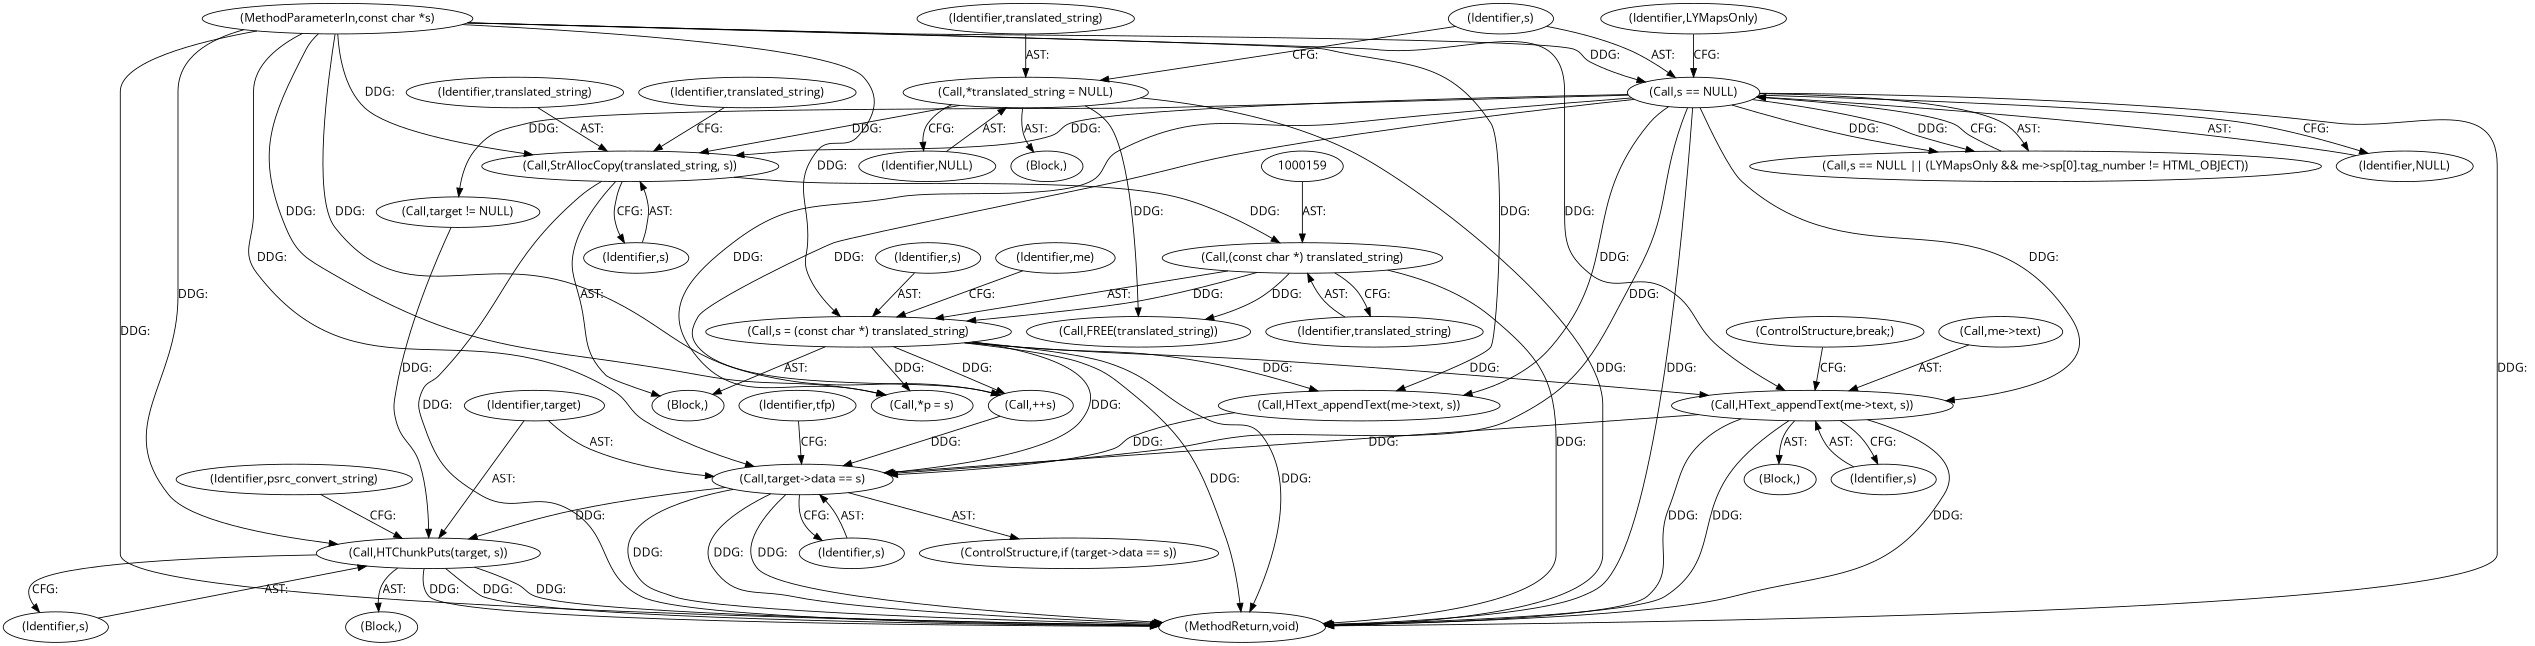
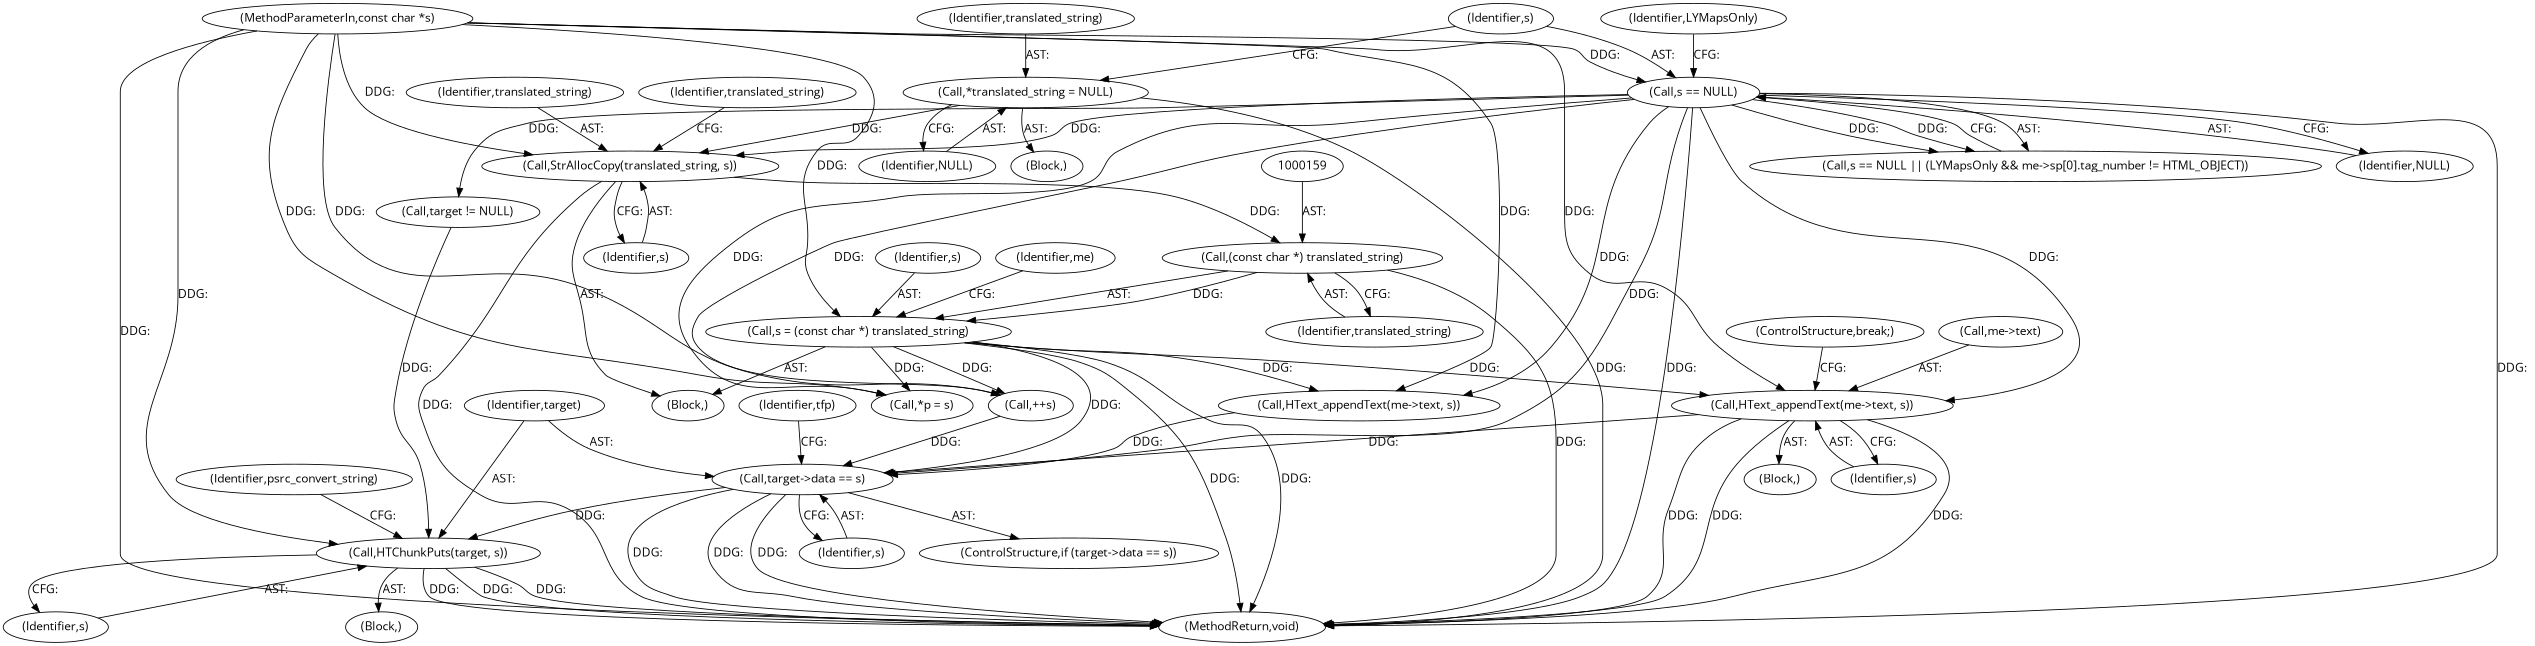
(1139, 332) -> none
(372, 345) -> none
